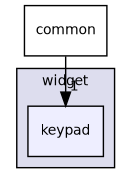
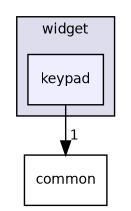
(66, 77) -> (66, 125)
